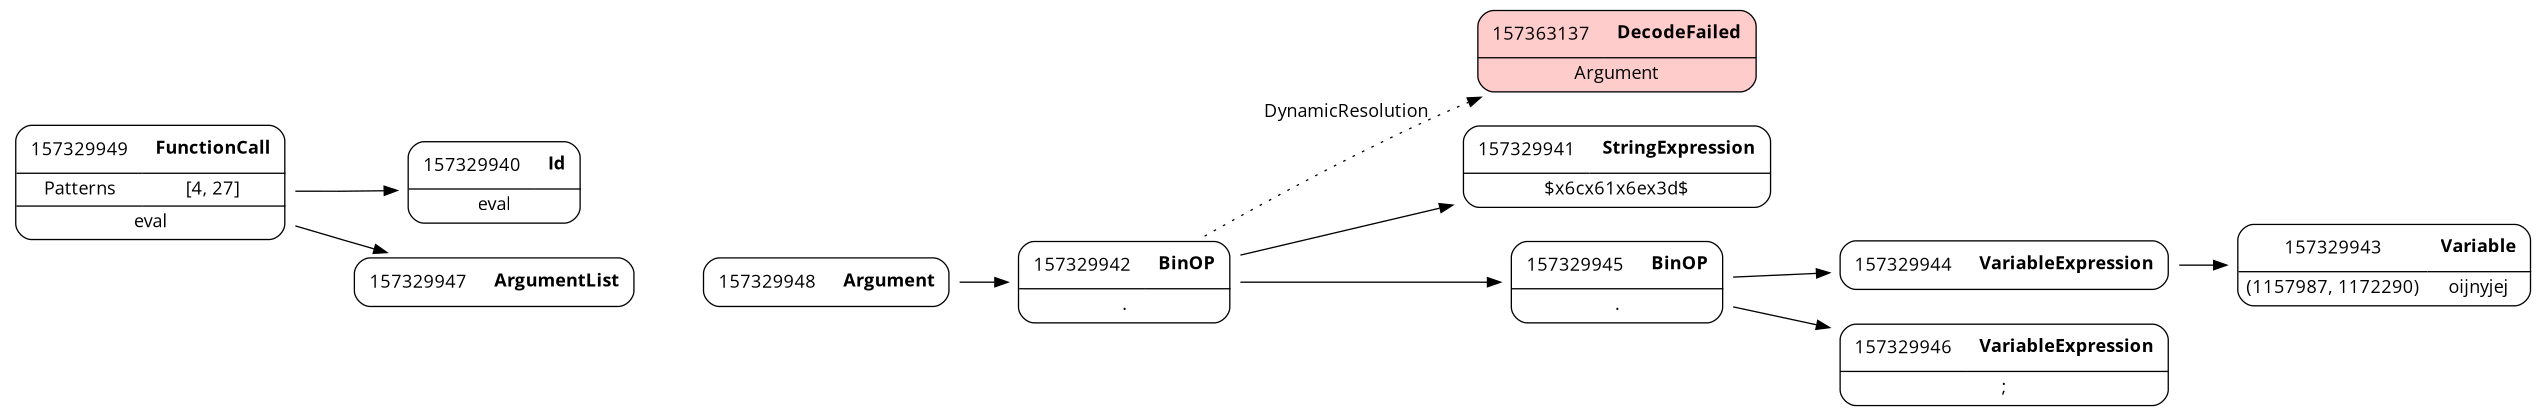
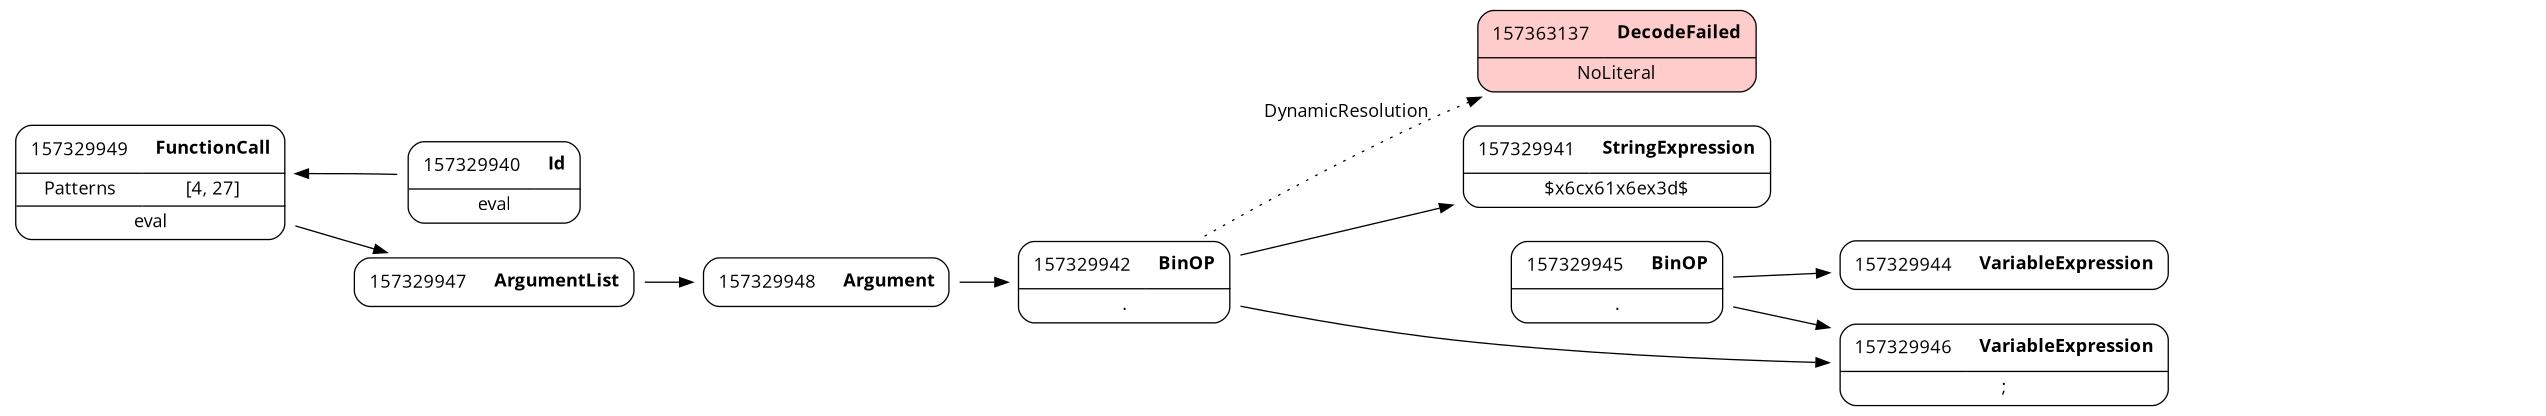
(1617, 74) -> (1617, 74)
(340, 191) -> (353, 174)
(2384, 265) -> none
none -> (662, 282)
(1364, 282) -> (1527, 347)
